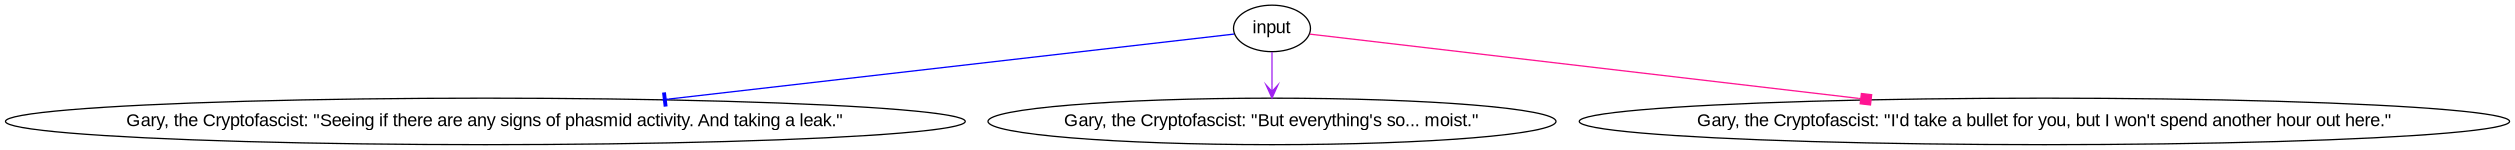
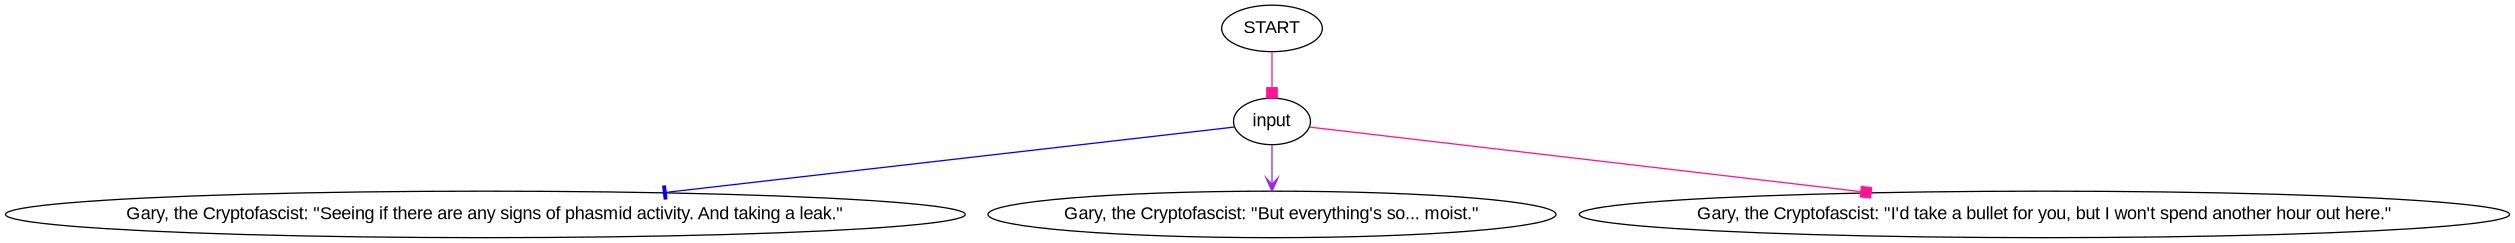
none -> (1272, 28)
